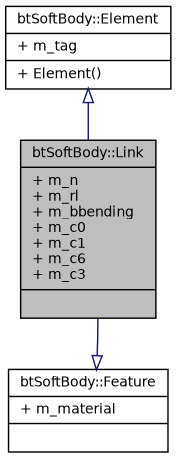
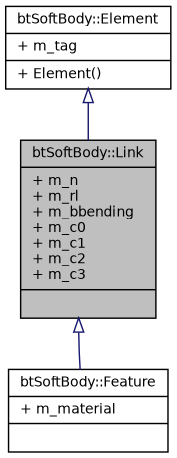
(59, 259) -> (59, 259)
(98, 337) -> (79, 351)
